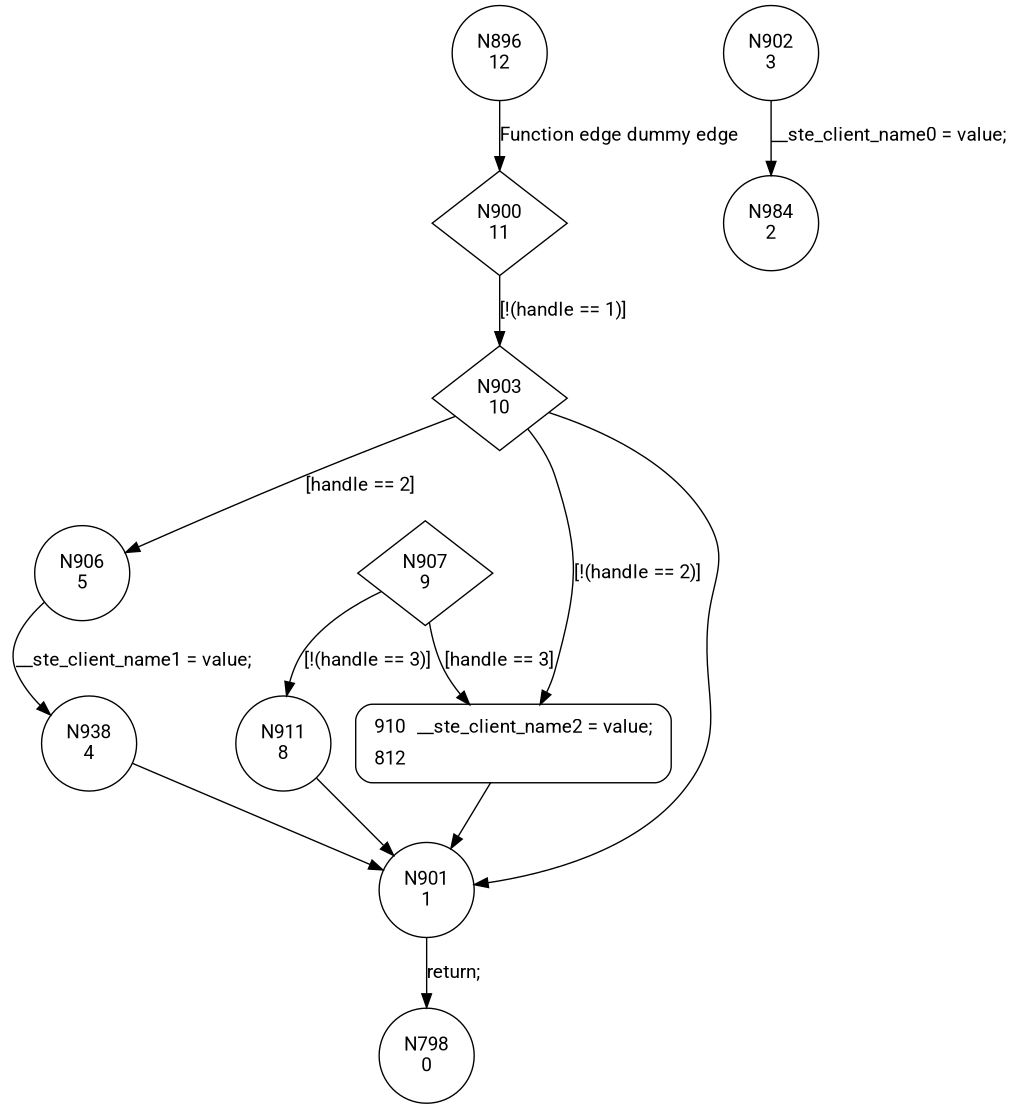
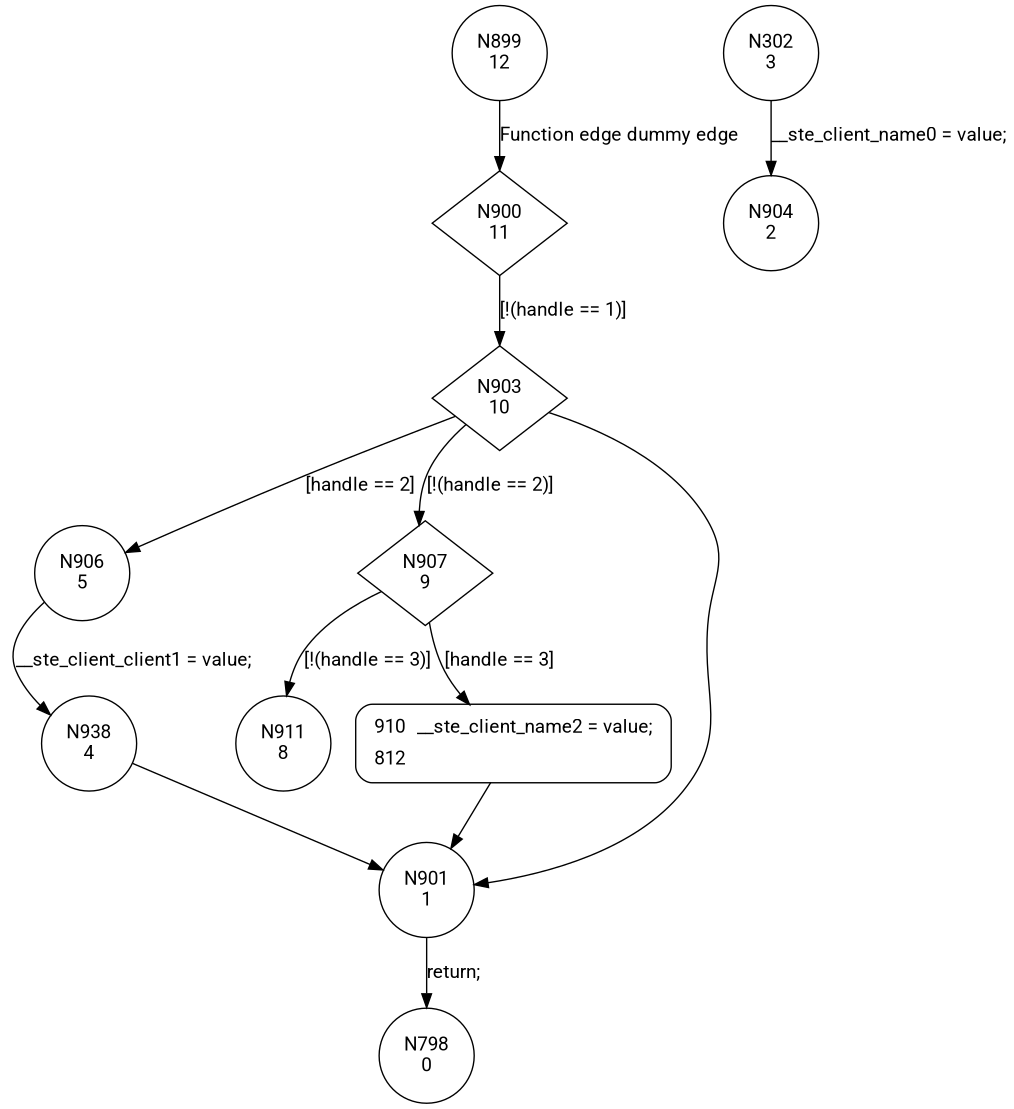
(500, 53) -> (500, 53)
(771, 53) -> (771, 53)
(771, 223) -> (771, 223)
(573, 557) -> (433, 463)
(135, 661) -> (135, 661)
(350, 812) -> none
